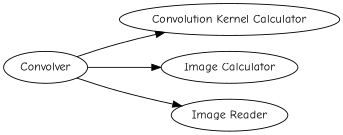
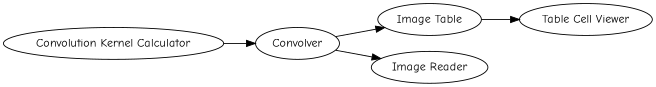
none -> (586, 19)
(116, 44) -> (235, 43)
(230, 67) -> (430, 19)
